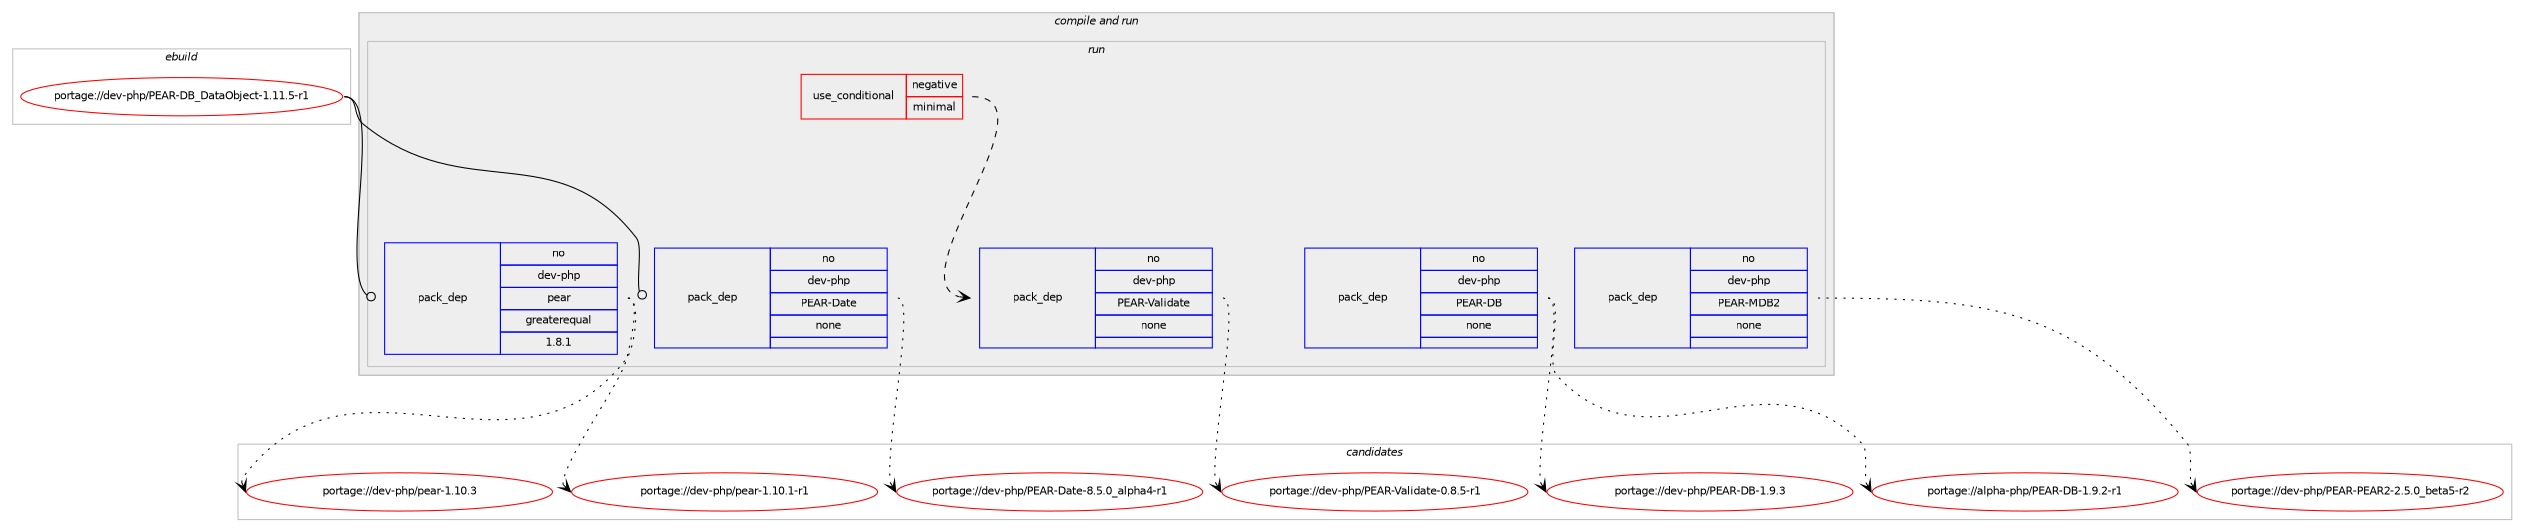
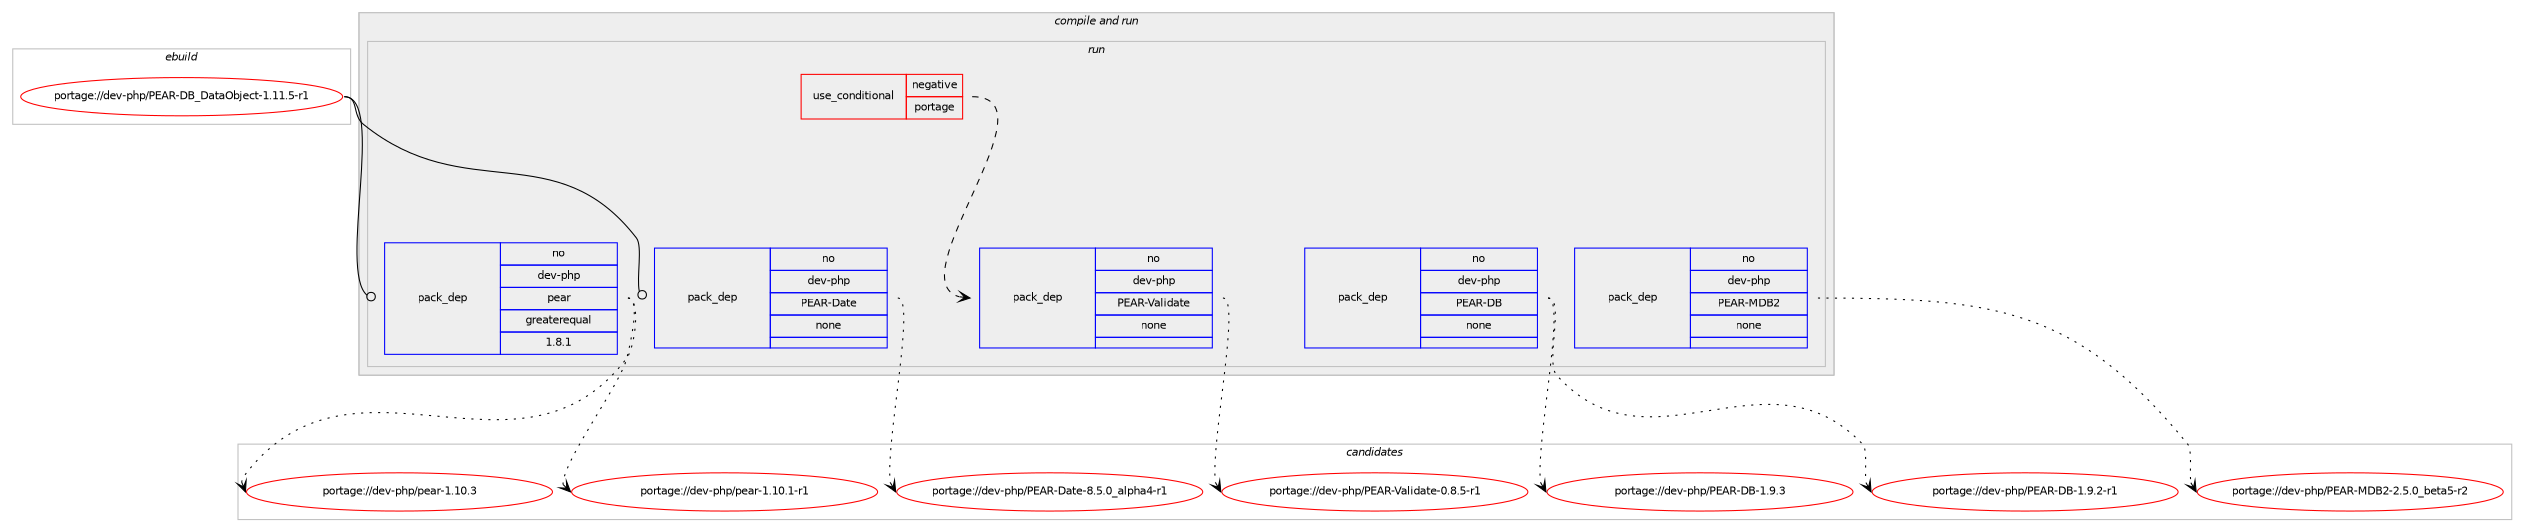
(934, 107) -> (934, 107)
(2025, 492) -> (2025, 492)
(2350, 492) -> (2350, 492)
